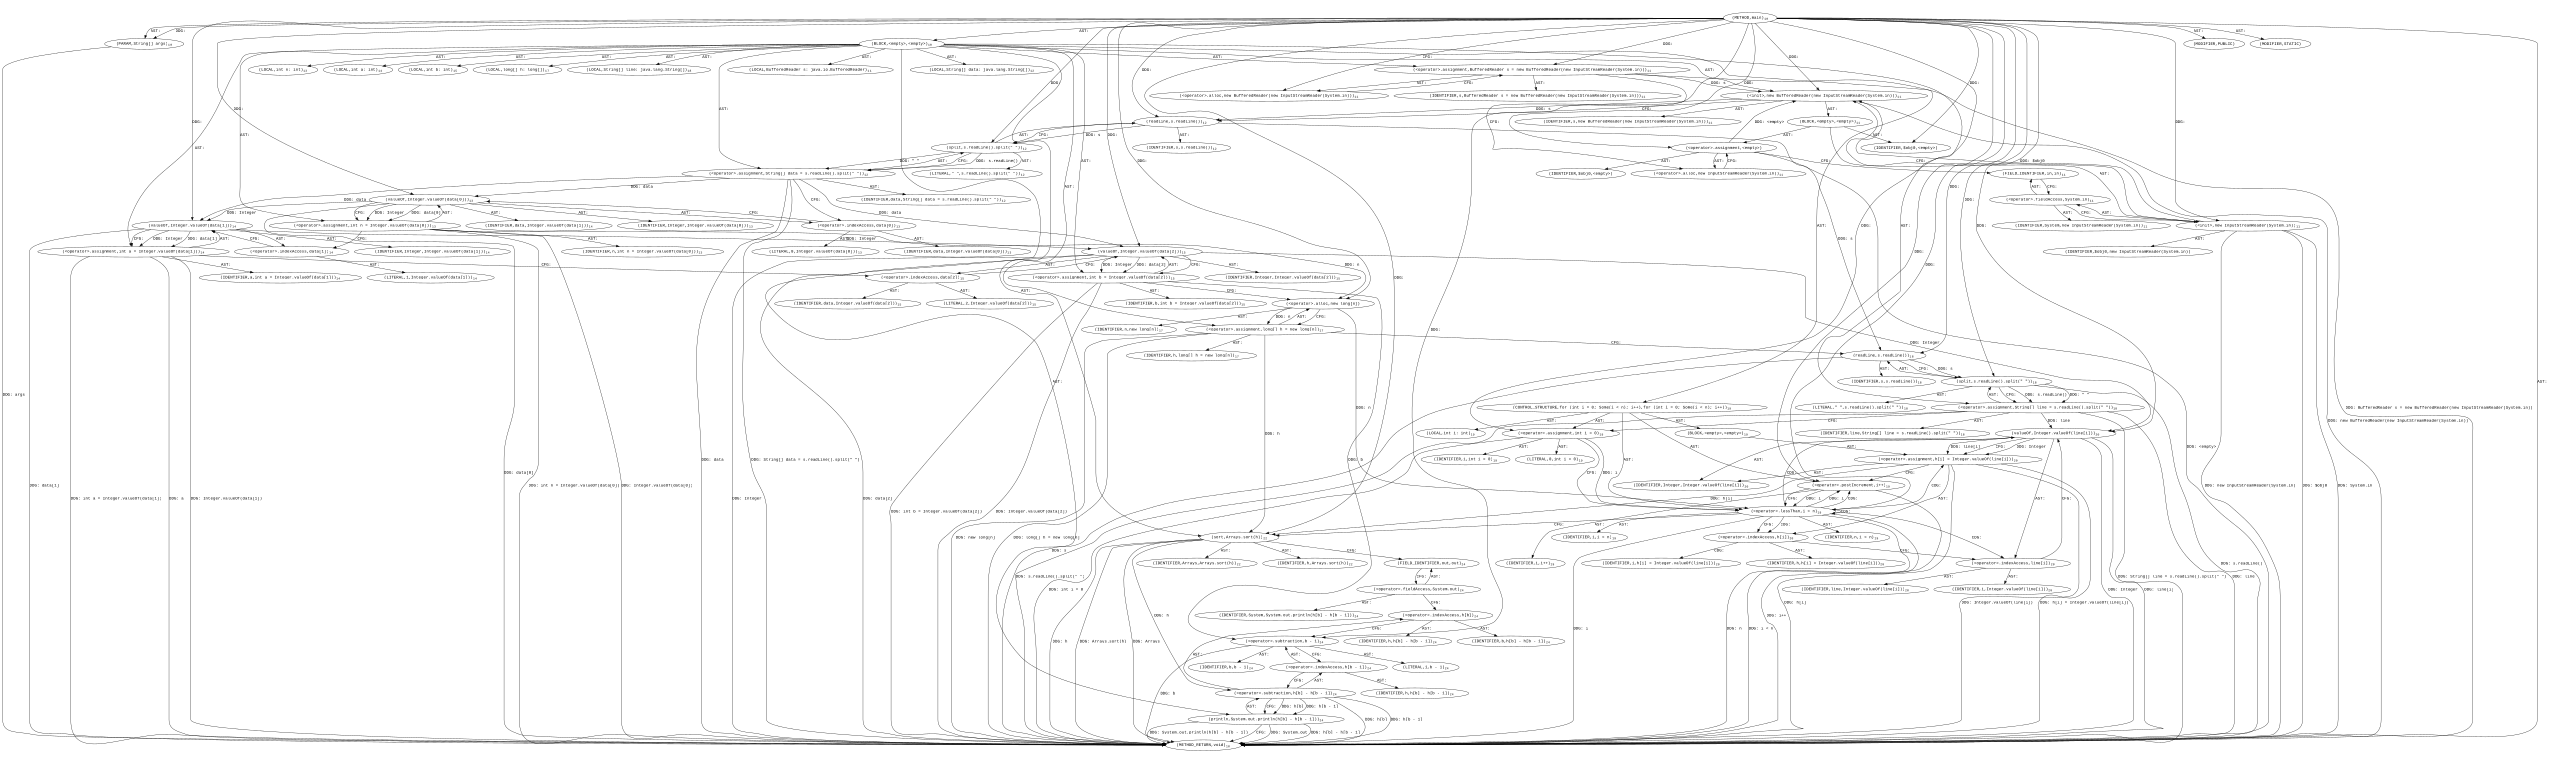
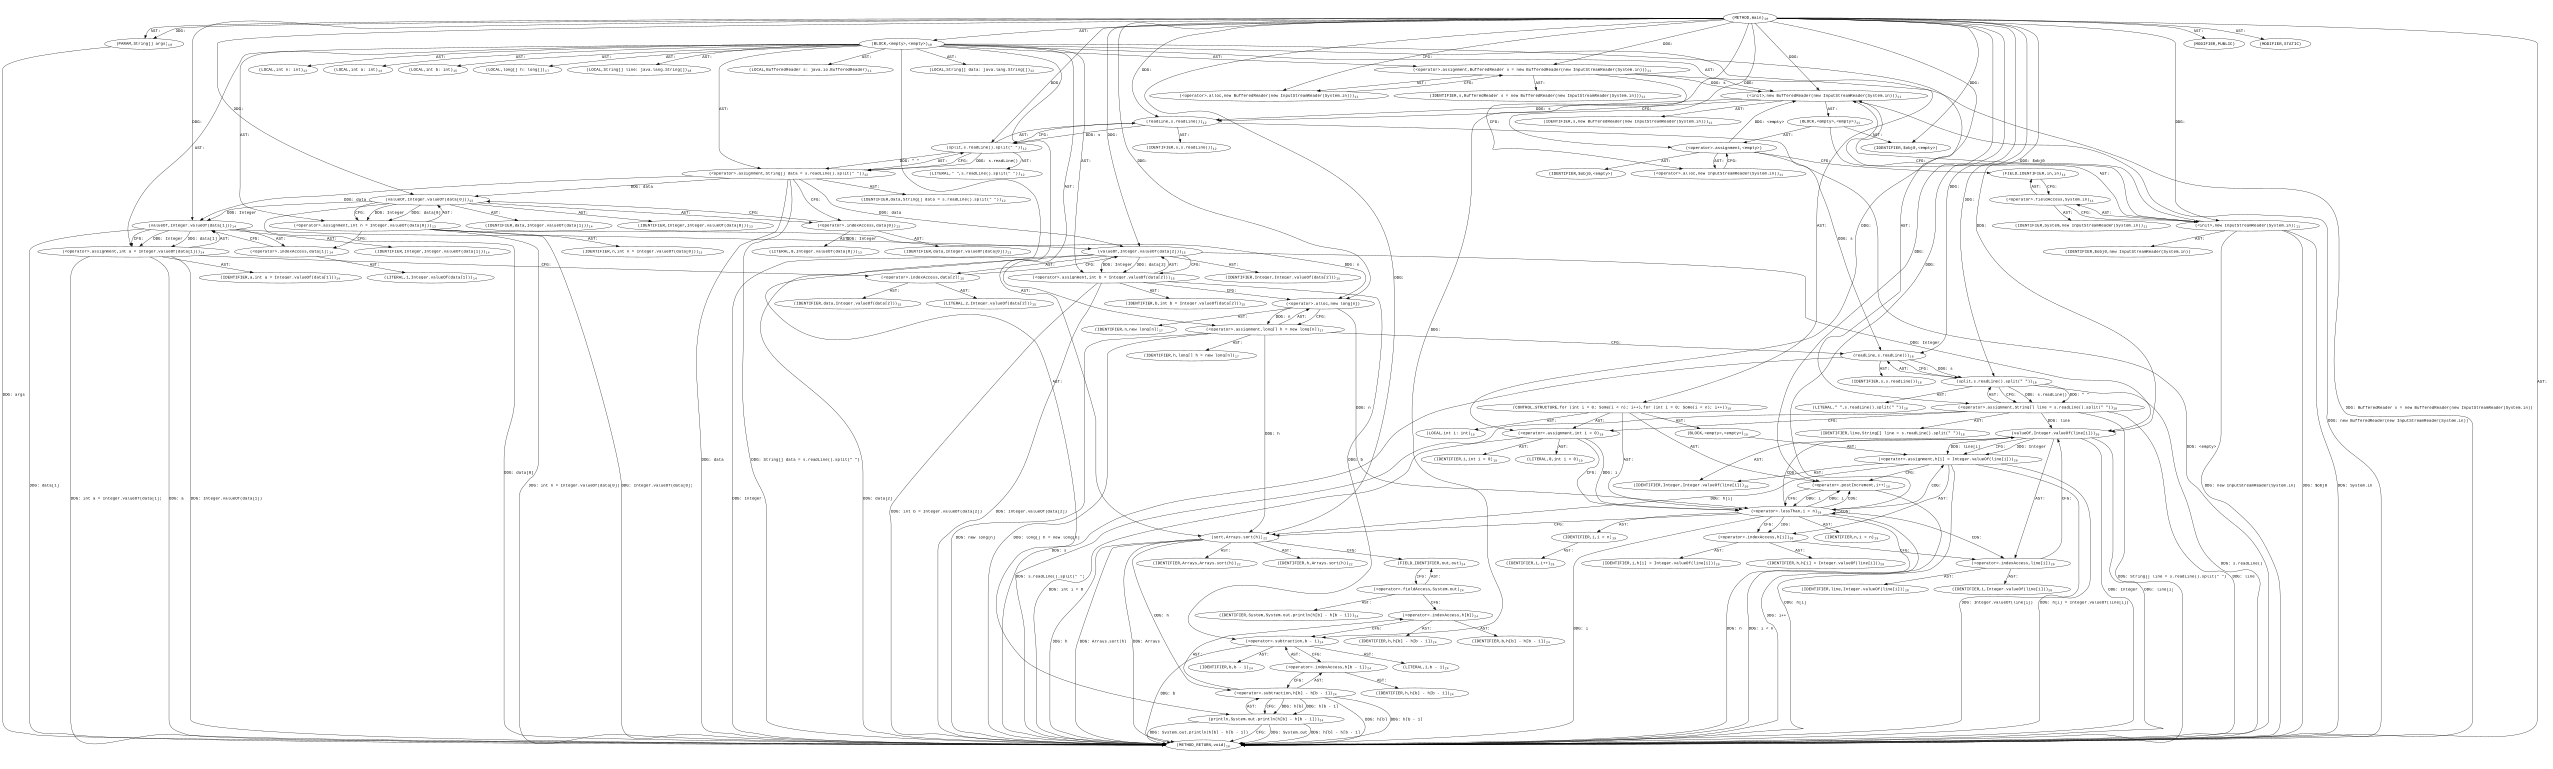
(1669, 510) -> (1561, 550)
(1721, 550) -> (1721, 550)
